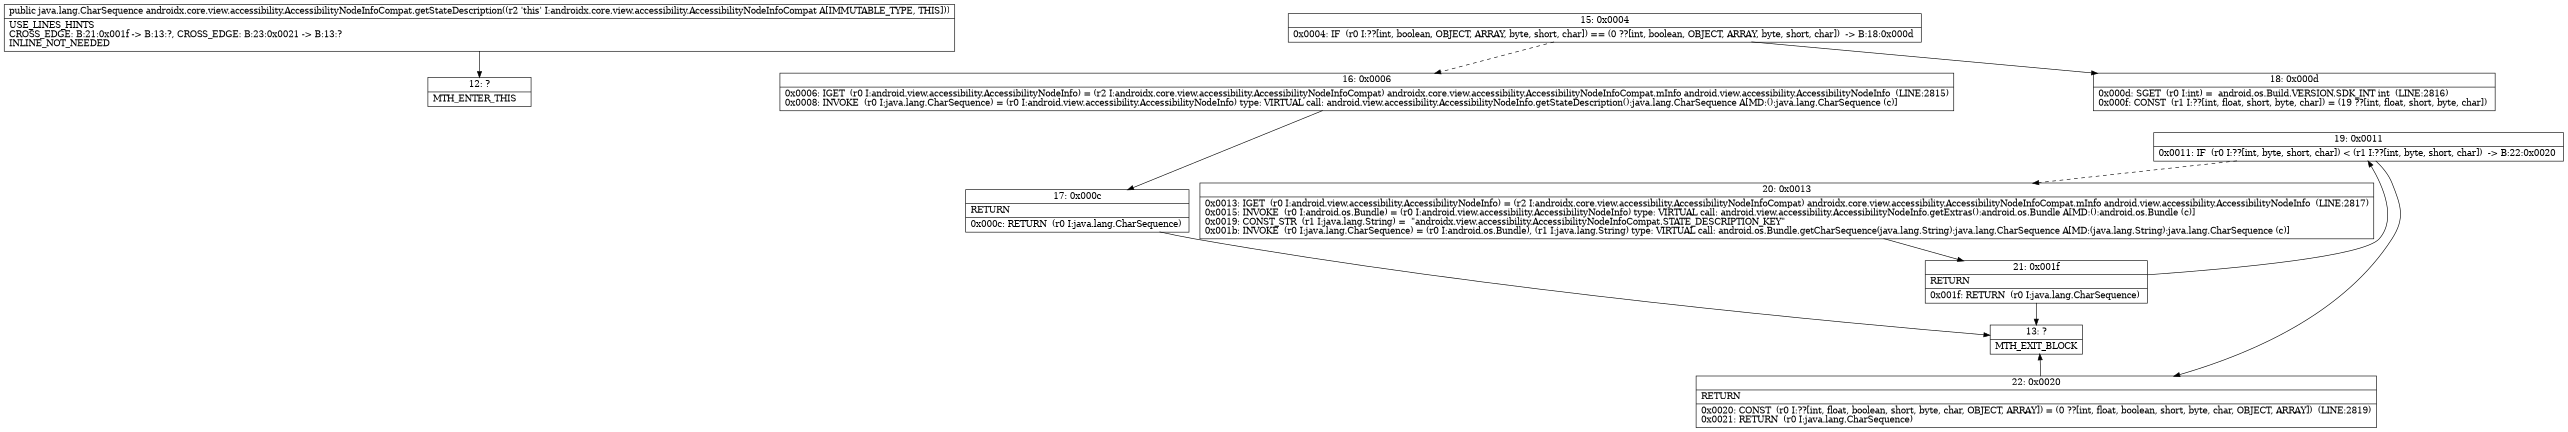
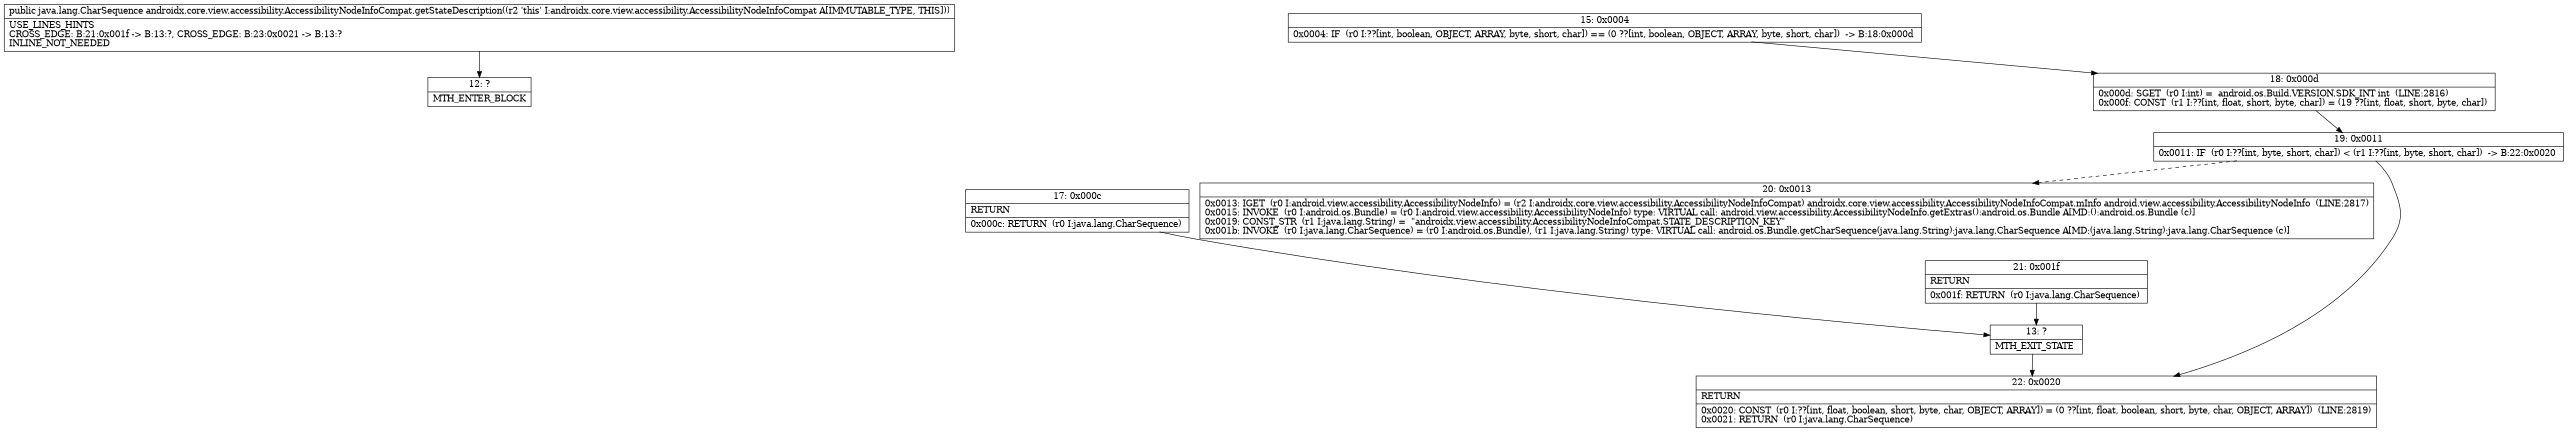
(1367, 92) -> none
(475, 99) -> (479, 99)
(1921, 249) -> none
(2304, 259) -> (2327, 120)
(2036, 347) -> (2034, 347)
(2040, 368) -> (2032, 362)
